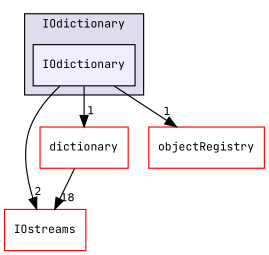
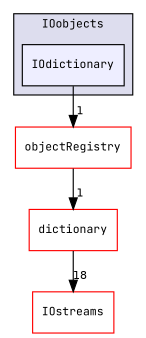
(84, 25) -> (73, 25)
(84, 102) -> (73, 183)
(27, 137) -> none
